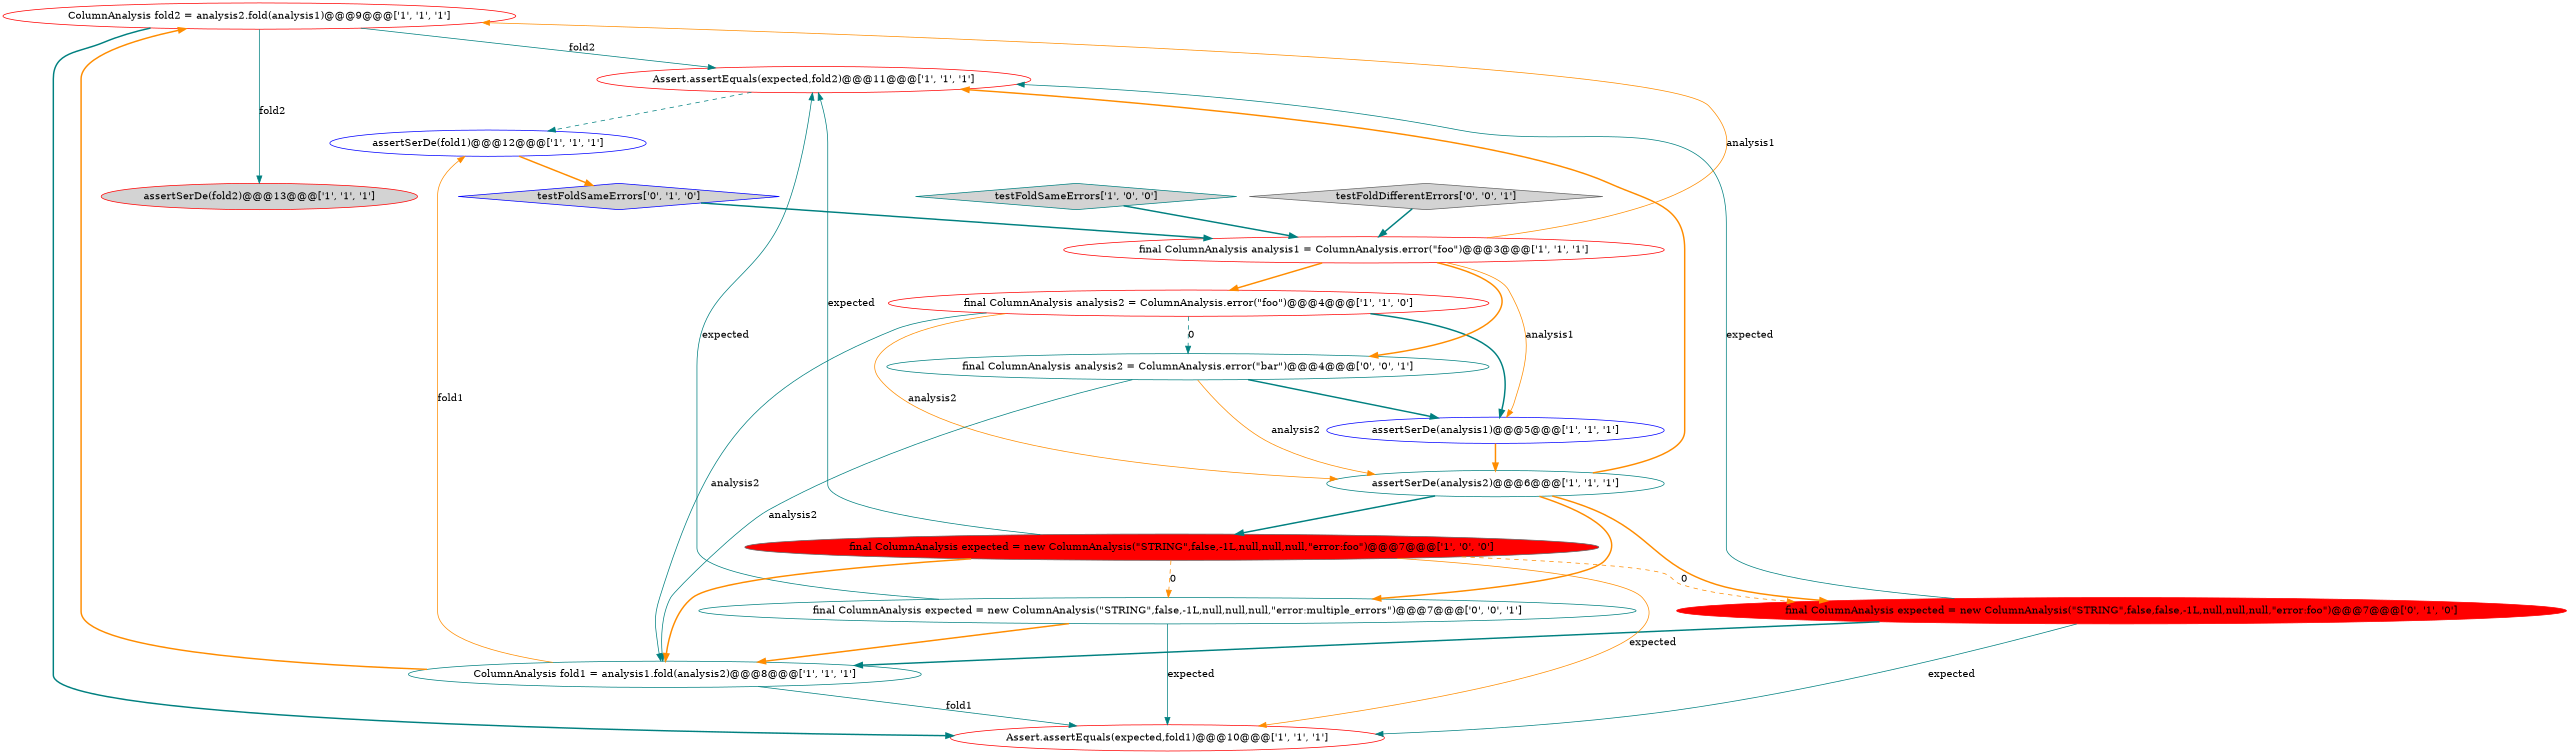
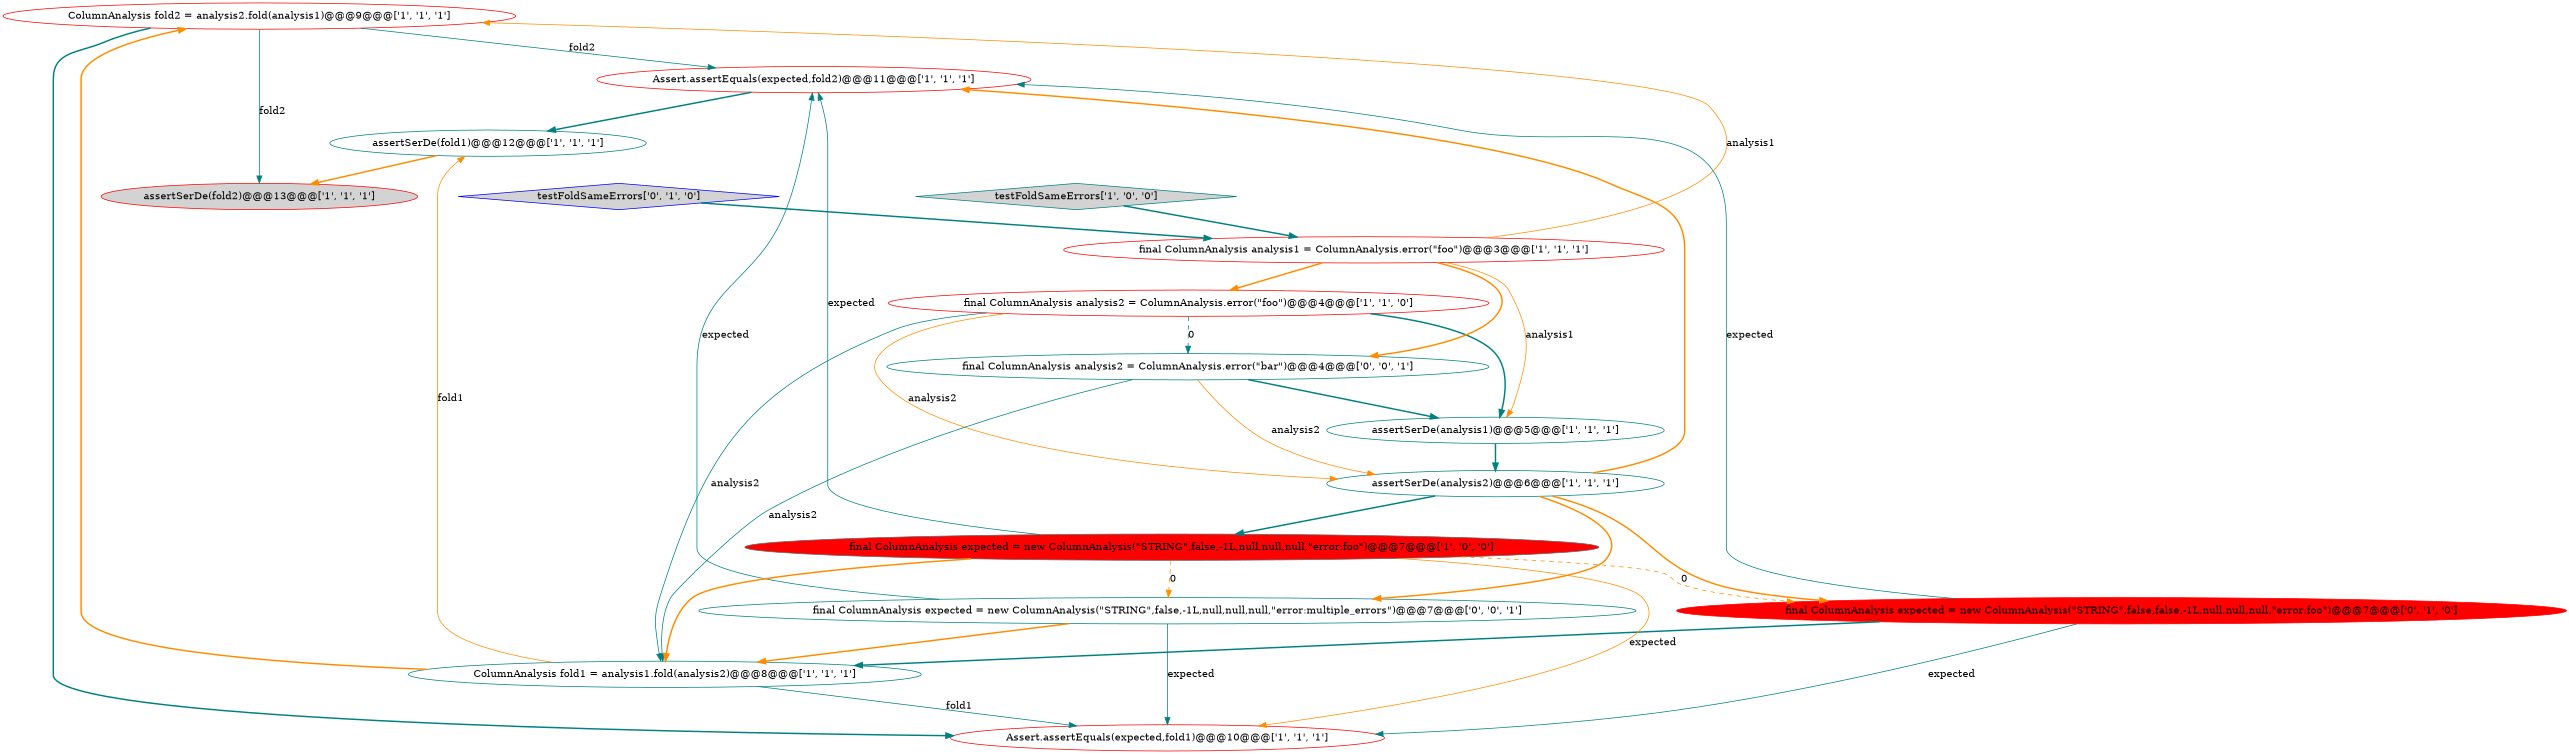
(653, 111) -> (653, 111)
(488, 143) -> (488, 143)
(552, 169) -> (377, 169)
(1426, 197) -> none
(1495, 430) -> (1495, 430)
(1495, 453) -> (1495, 453)
